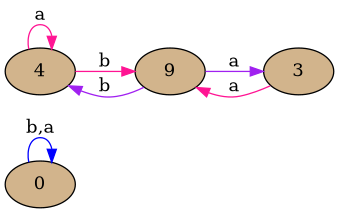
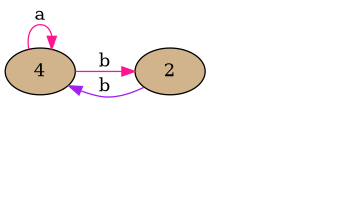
(170, 71) -> (170, 71)
(299, 71) -> none
(40, 184) -> none
